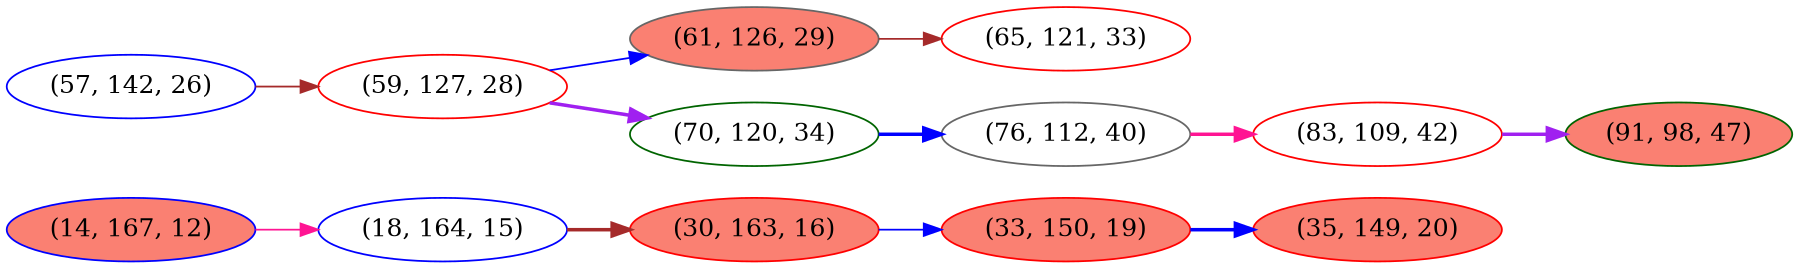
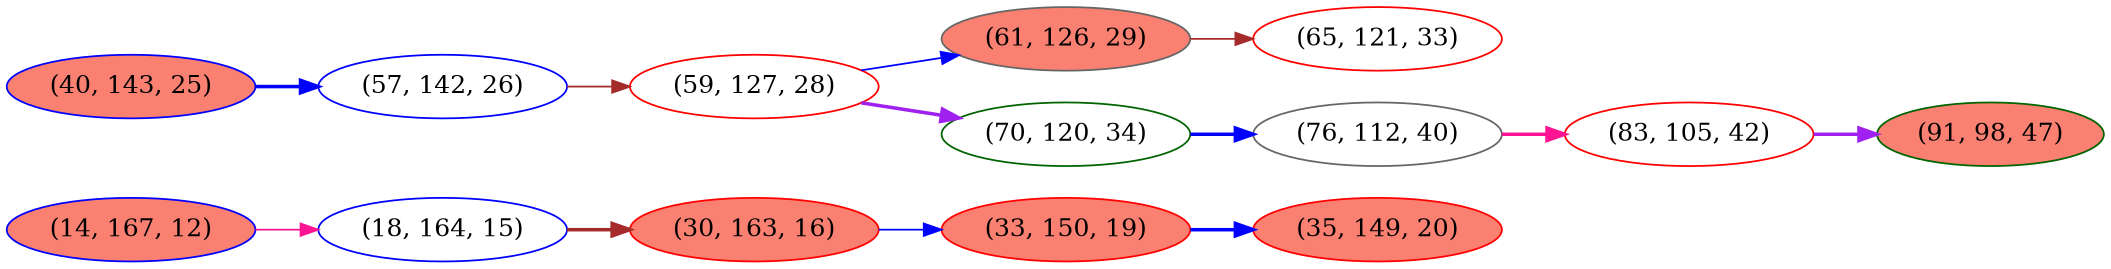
none -> (131, 87)
(1378, 134) -> (1689, 134)
